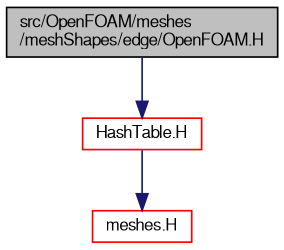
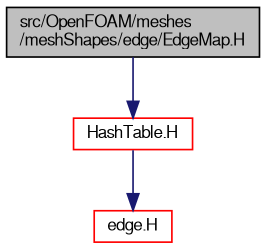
(142, 32) -> (133, 32)
(142, 226) -> (133, 226)
